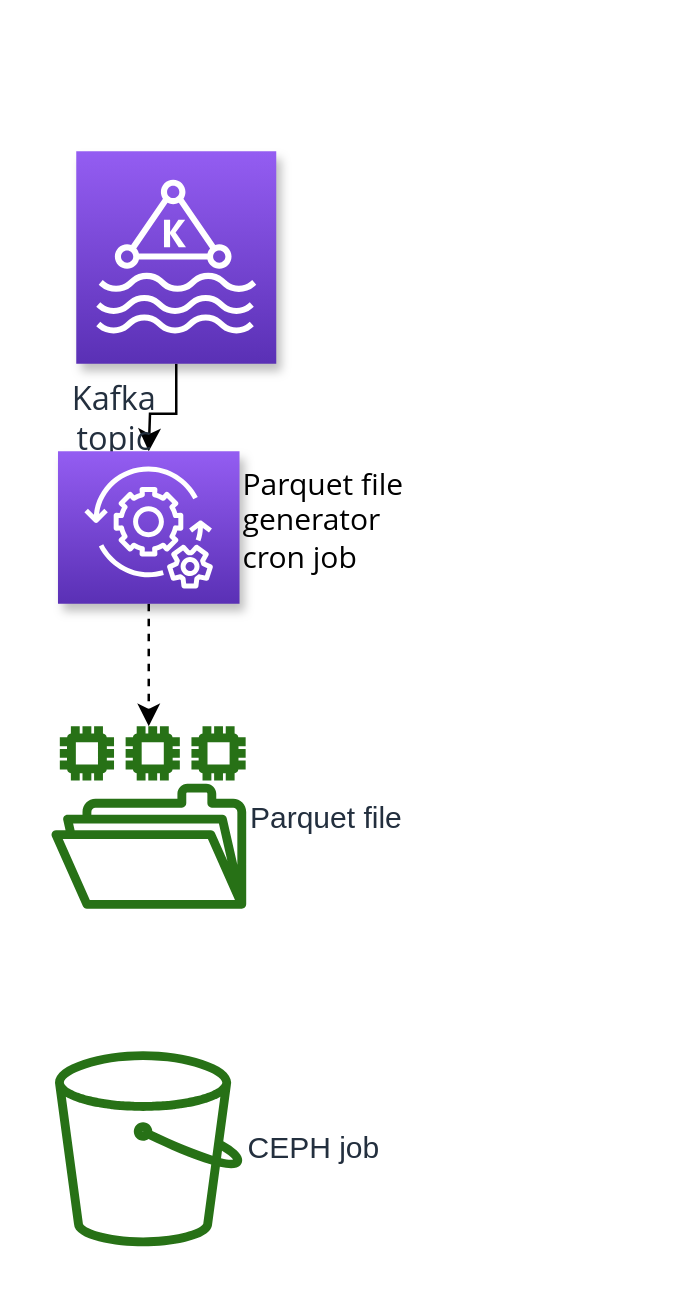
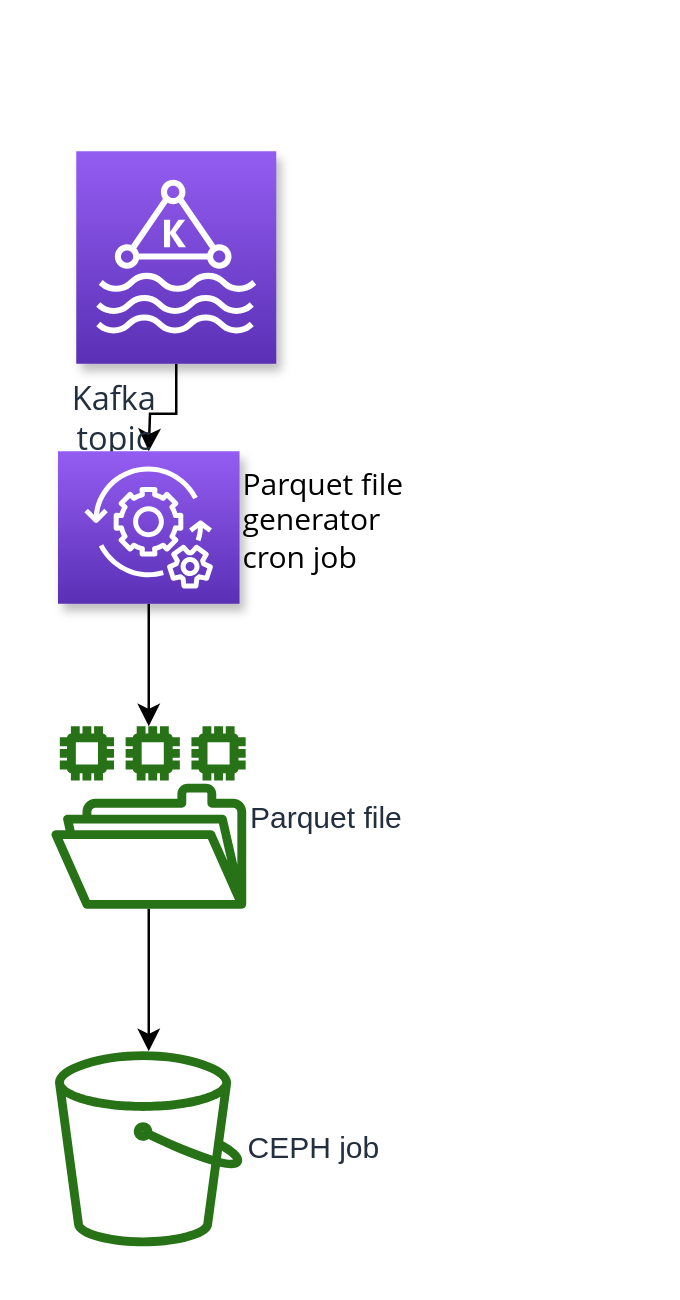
(149, 659) -> (149, 659)
none -> (149, 972)
